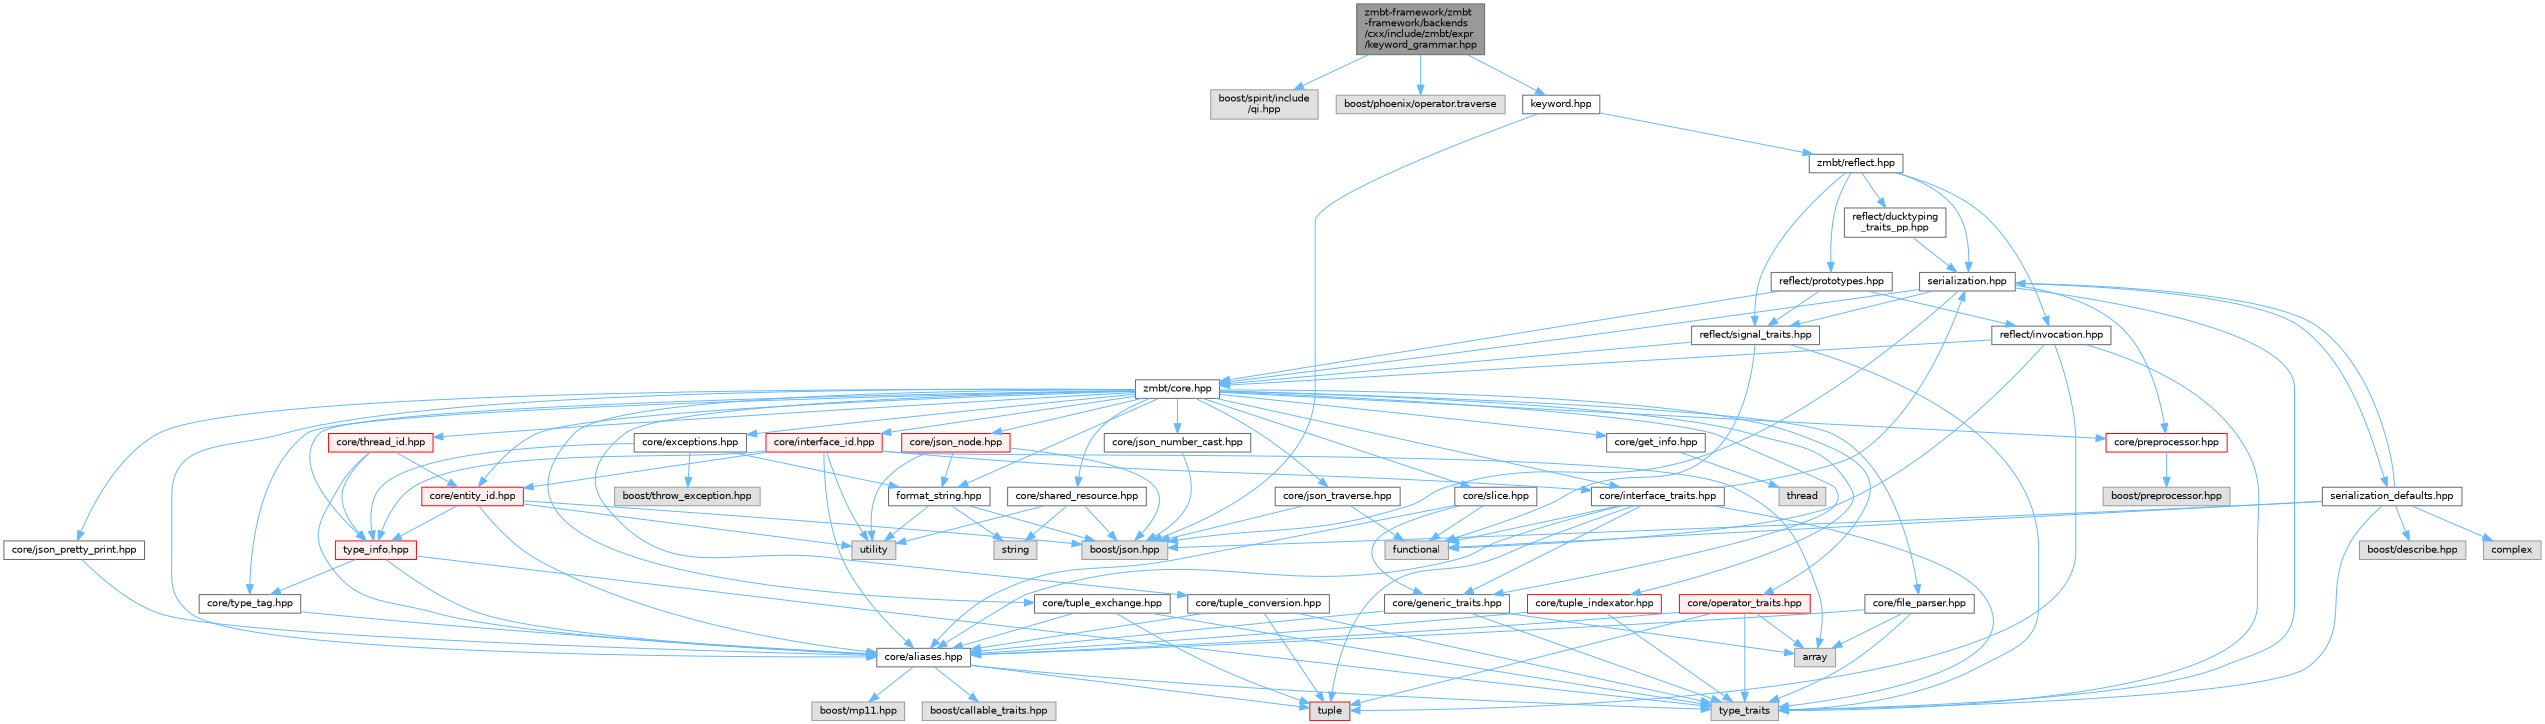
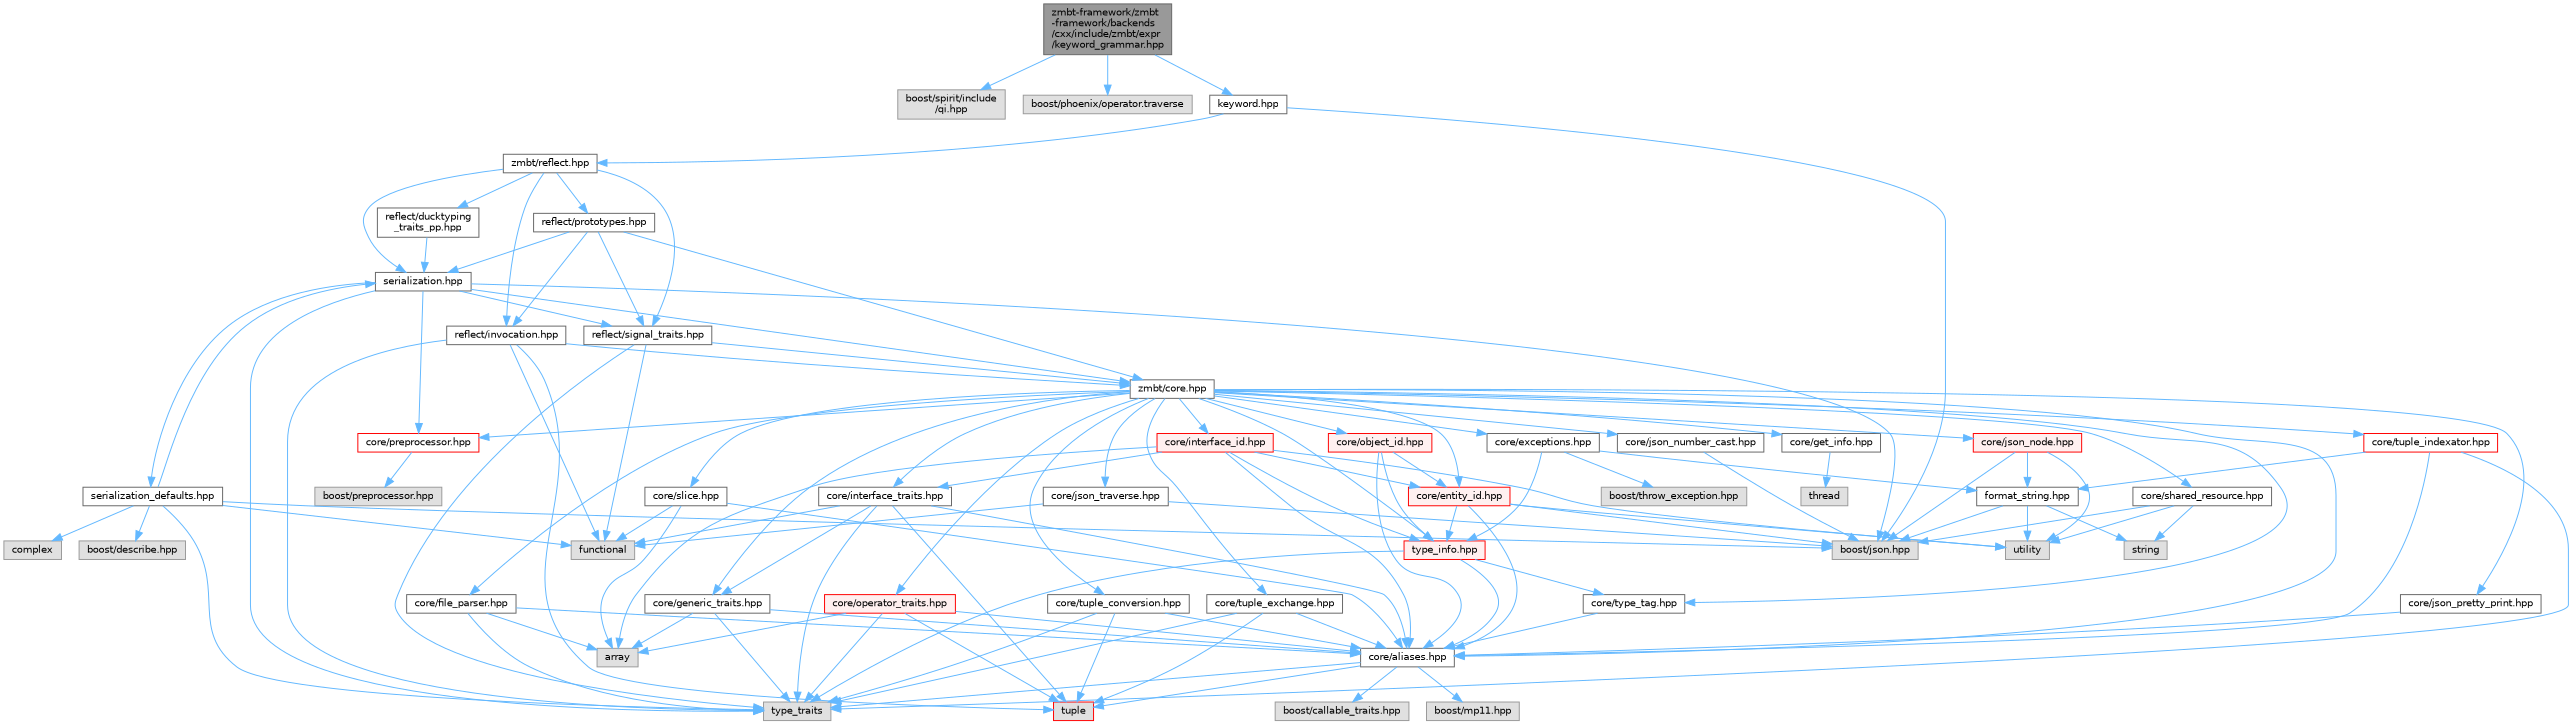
(1877, 439) -> (522, 248)
(1063, 441) -> (2227, 470)
(381, 443) -> (1380, 443)
(1383, 534) -> (631, 571)
